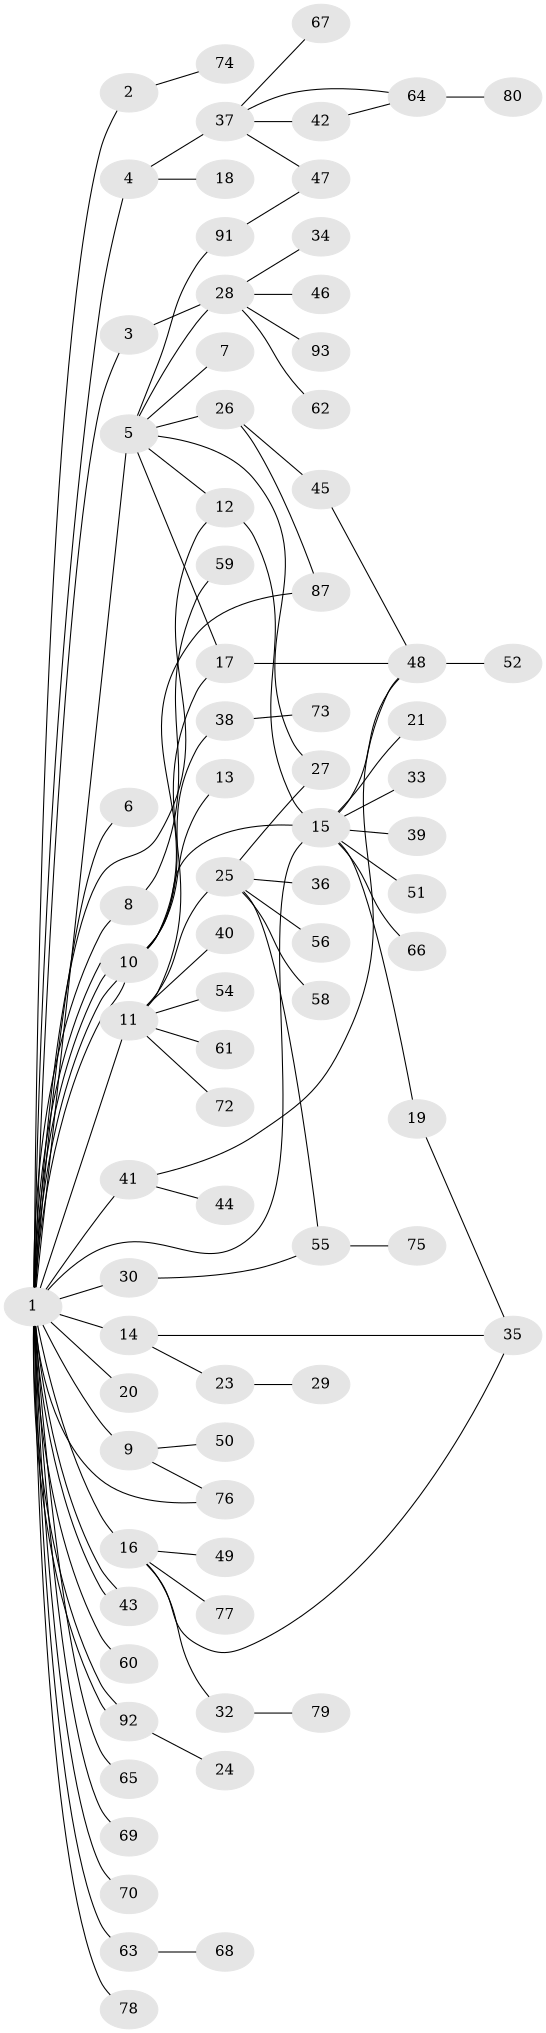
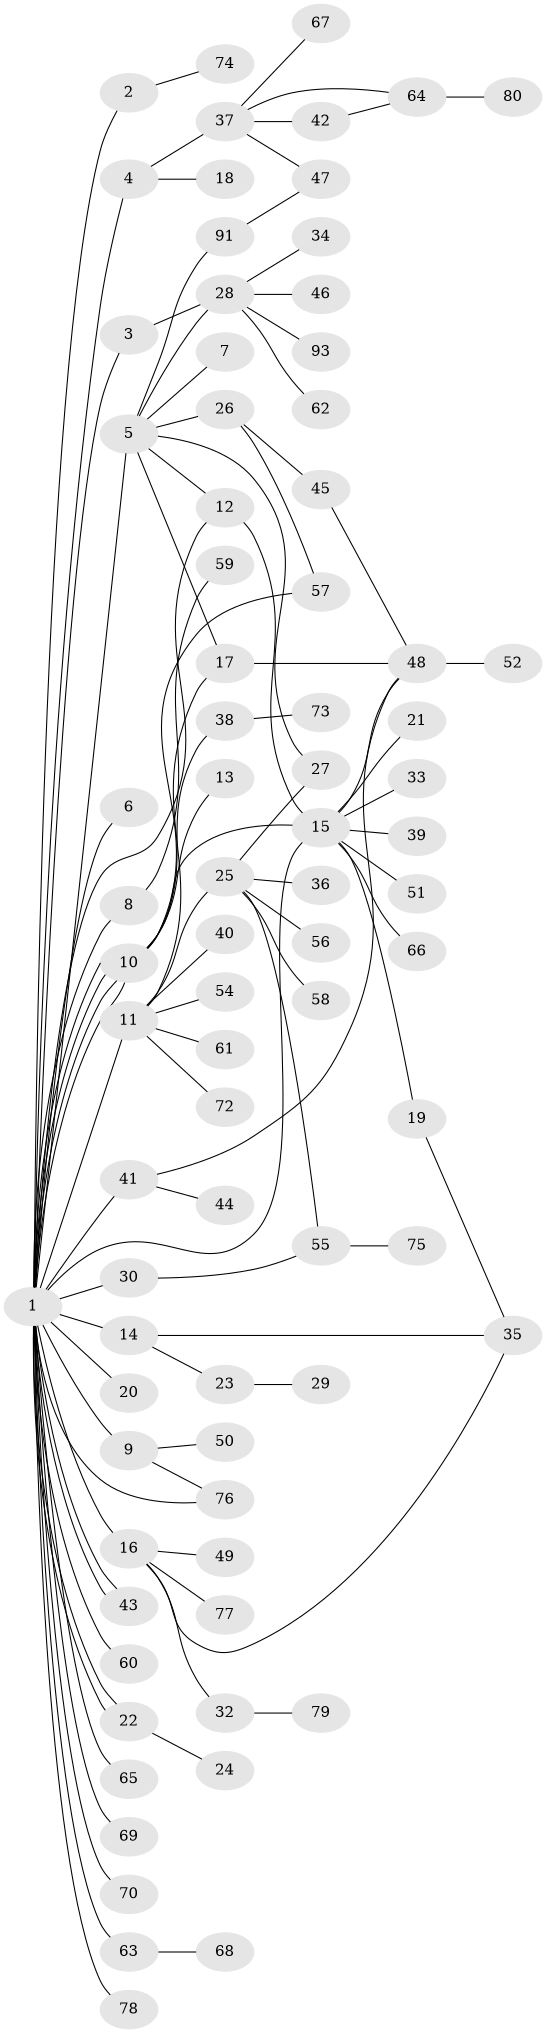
(321, 592) -> (321, 592)
(129, 1722) -> (129, 1722)
